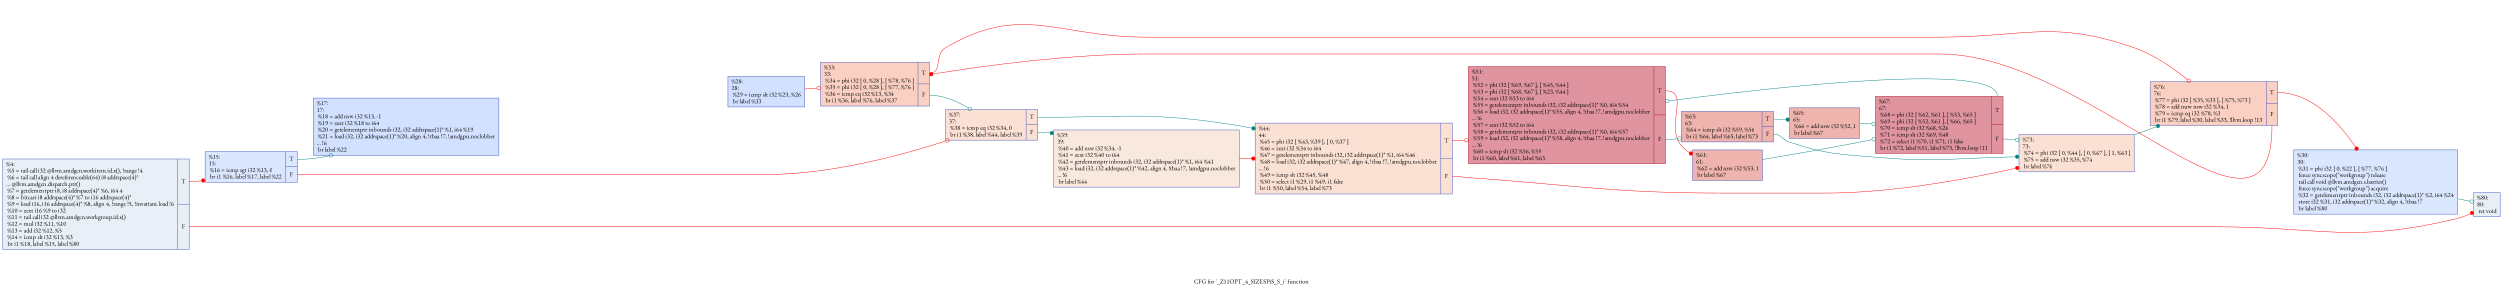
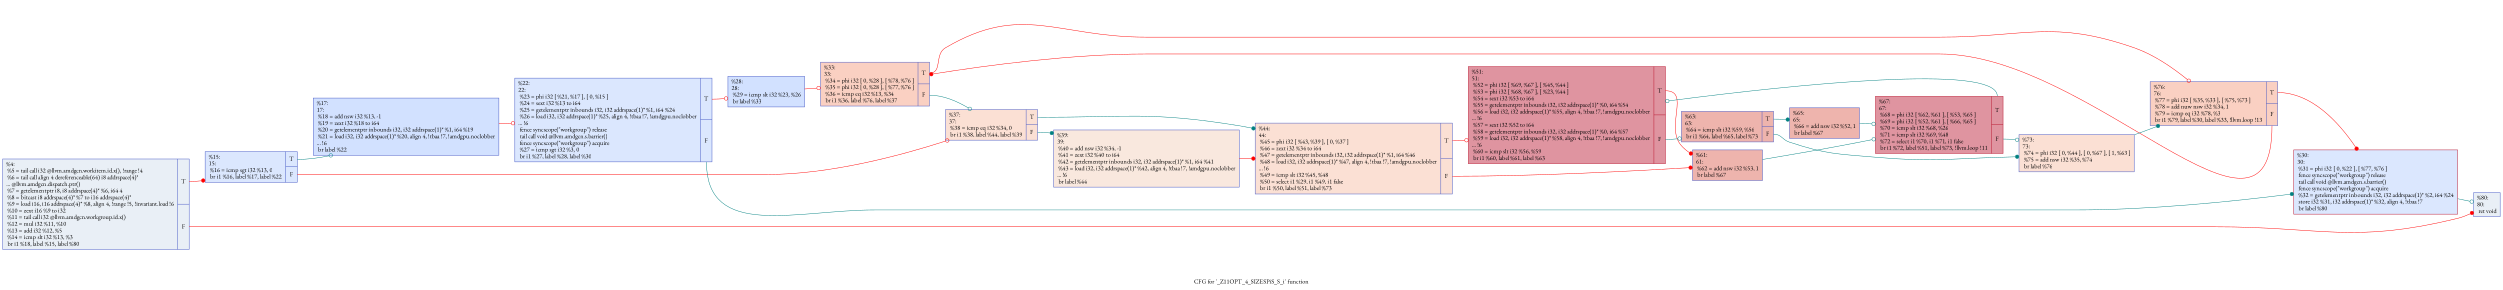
none -> (613, 120)
(2376, 182) -> (2376, 182)
(1295, 188) -> (1295, 188)
(1734, 193) -> (1571, 174)
